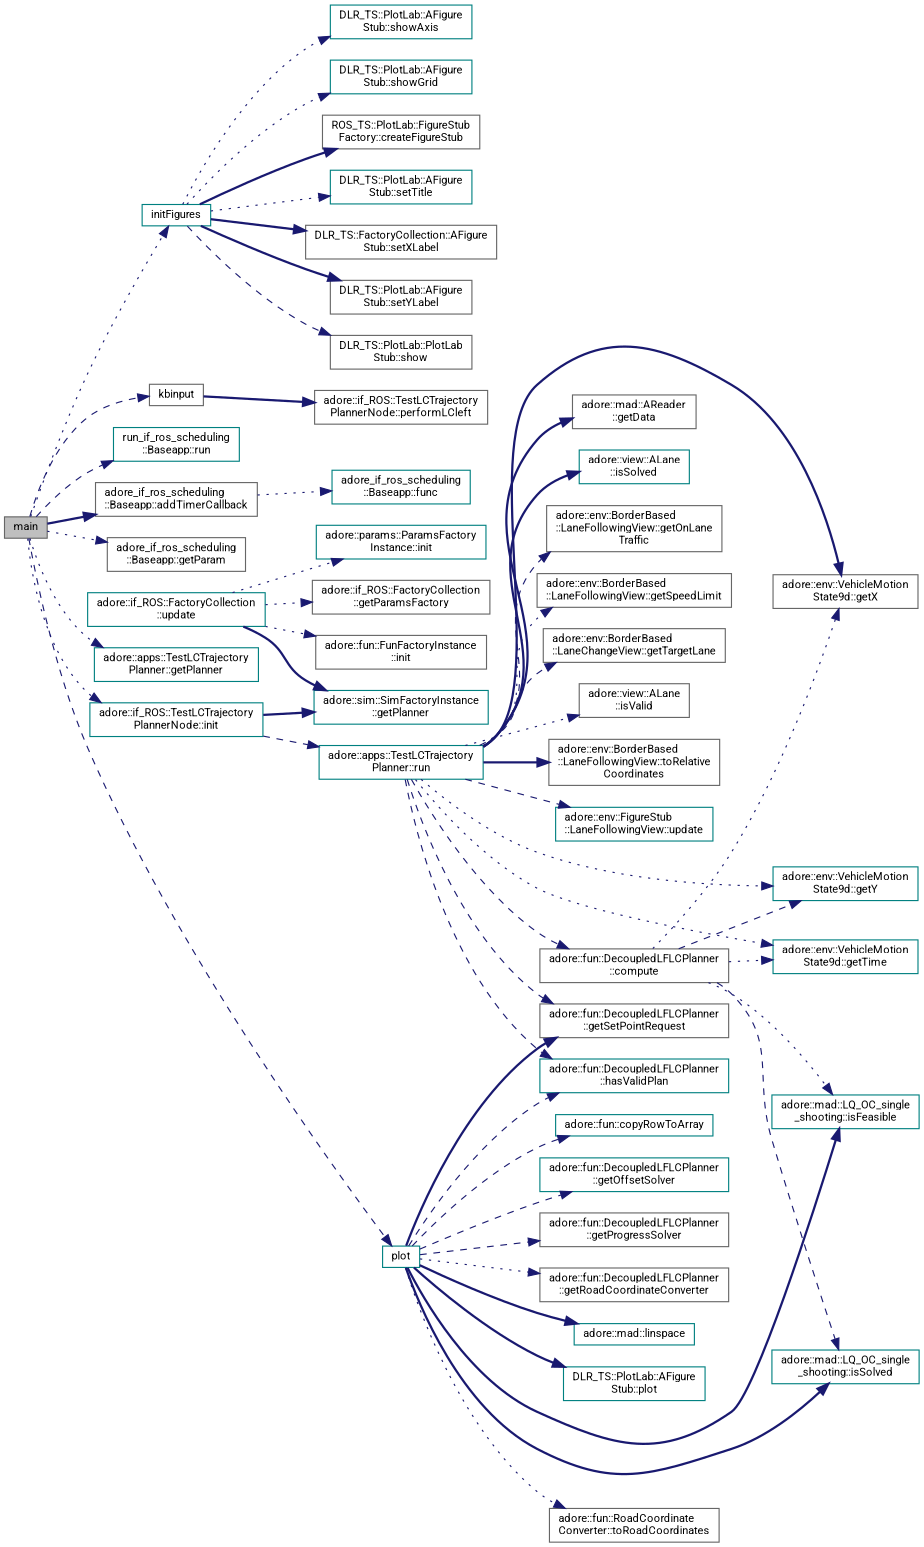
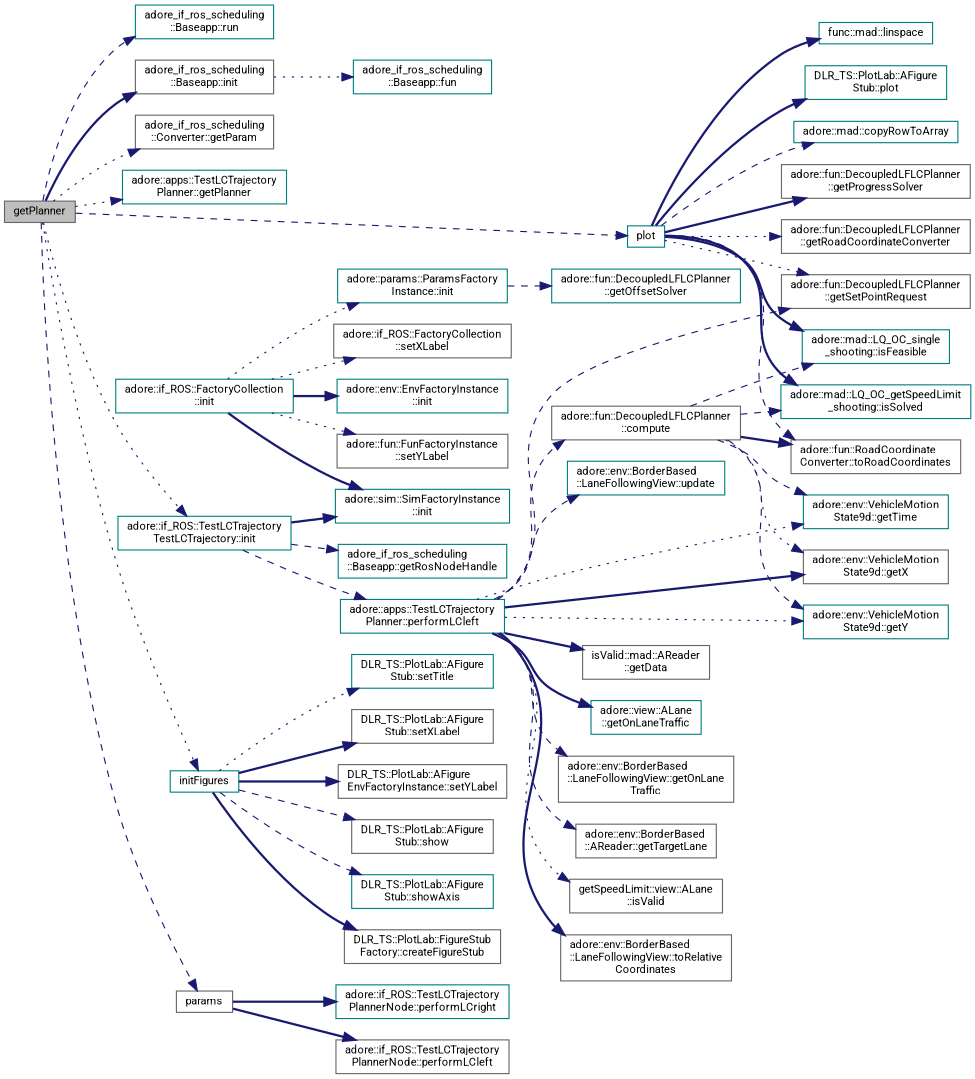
(401, 77) -> none
(240, 113) -> (283, 835)
(401, 132) -> (422, 947)
(401, 242) -> (422, 726)
(401, 297) -> (422, 781)
(401, 352) -> (422, 837)
(176, 395) -> (204, 1002)
none -> (422, 396)
(634, 412) -> (646, 662)
none -> (760, 440)
(176, 444) -> (204, 22)
(634, 467) -> (646, 717)
(401, 487) -> (422, 77)
(176, 499) -> (204, 77)
(26, 528) -> (40, 212)
(176, 555) -> (204, 132)
none -> (422, 561)
(634, 590) -> none
(401, 597) -> (422, 341)
(176, 610) -> (204, 396)
(634, 646) -> (646, 841)
(401, 652) -> (422, 451)
(634, 701) -> (646, 896)
(401, 707) -> (422, 506)
(176, 720) -> (204, 533)
(401, 762) -> (422, 616)
(634, 824) -> (646, 478)
(745, 961) -> (763, 469)
none -> (422, 1002)
(774, 1026) -> (746, 385)
(634, 1076) -> none
(634, 1125) -> (876, 132)
(462, 1134) -> (758, 262)
(490, 1220) -> (524, 286)
(474, 1248) -> (729, 217)
(634, 1334) -> (876, 33)
(846, 1367) -> (876, 402)
(462, 1398) -> (760, 359)
